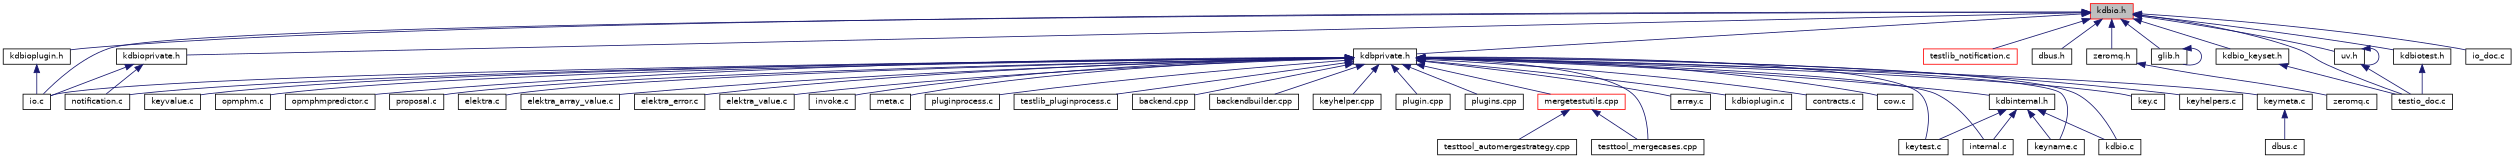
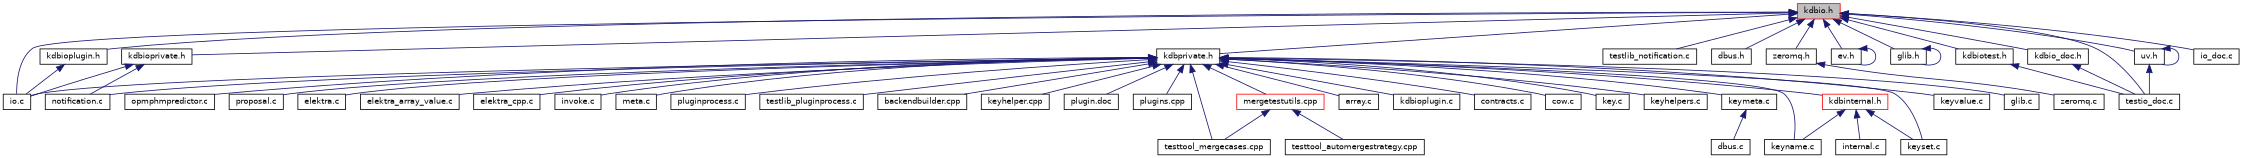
none -> (1846, 57)
(1970, 57) -> (1650, 57)
(2252, 57) -> (2058, 57)
(1715, 70) -> none
(243, 102) -> (2022, 102)
(670, 102) -> none
(757, 102) -> (507, 102)
(1164, 102) -> none
(1423, 102) -> (1091, 102)
(2022, 102) -> (1855, 102)
(1923, 147) -> none
(2120, 147) -> (1924, 147)
